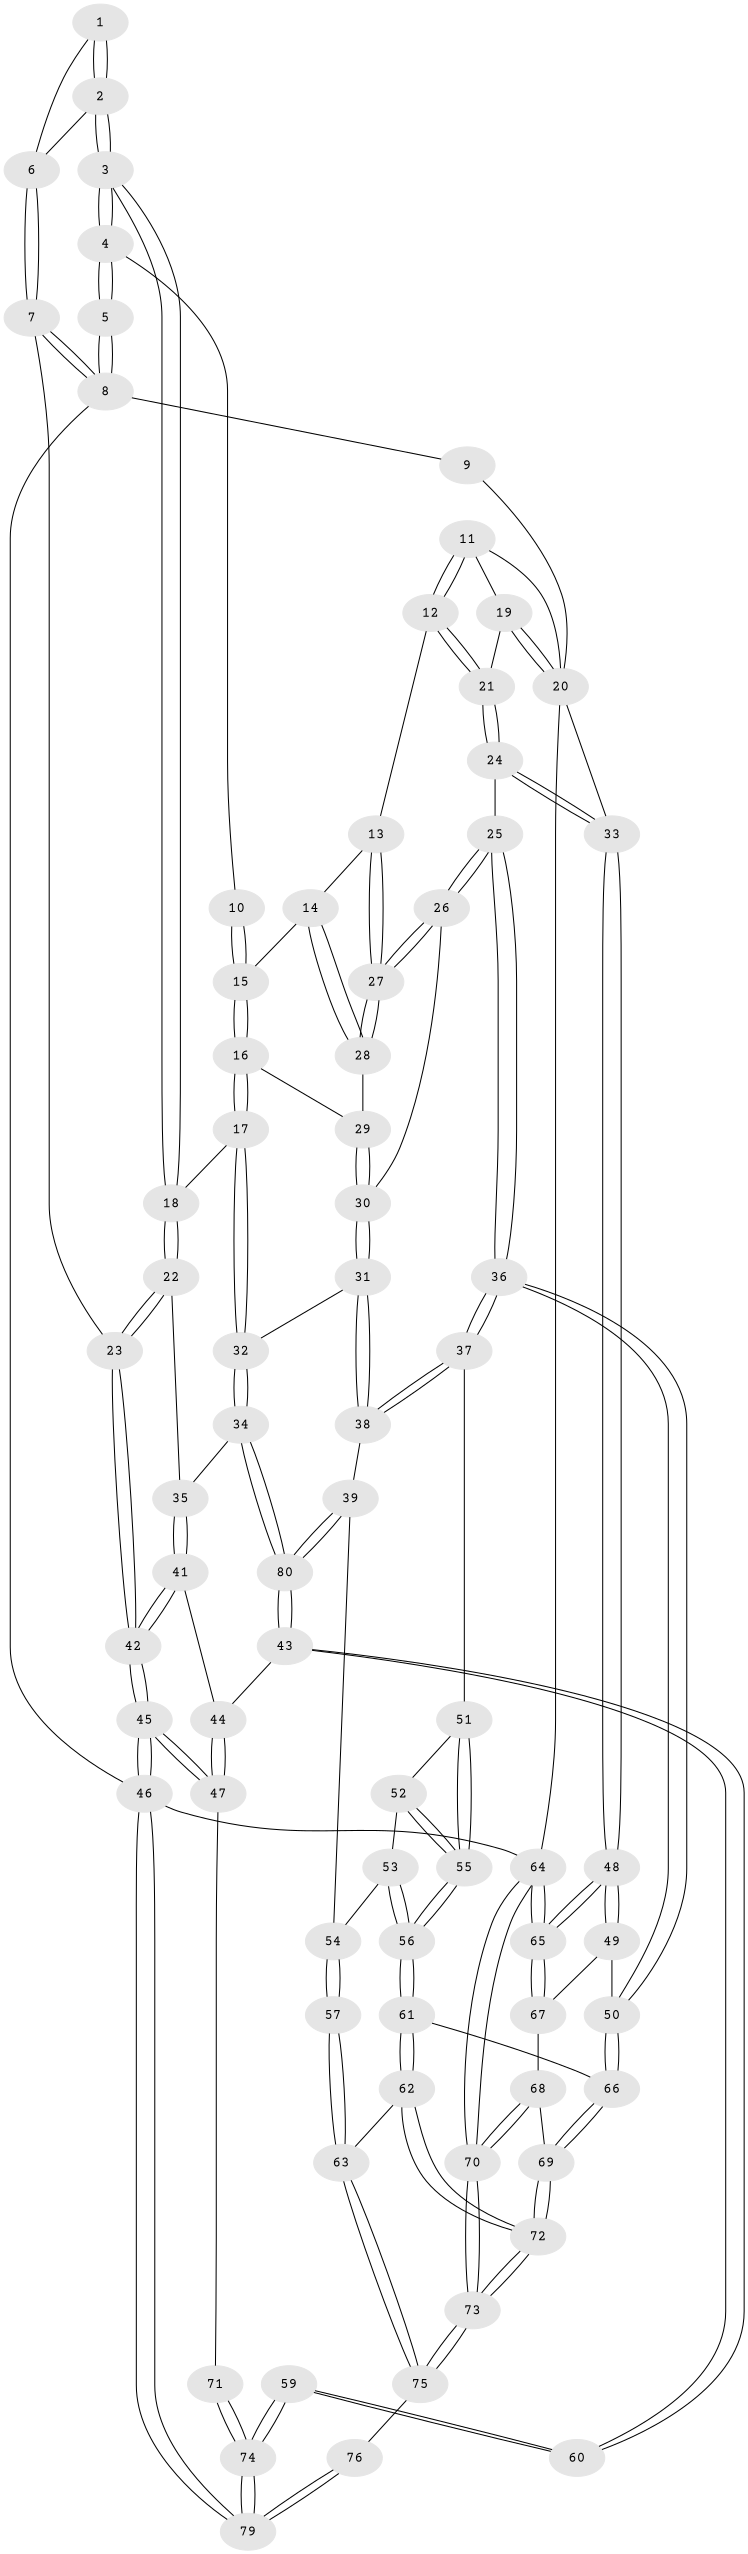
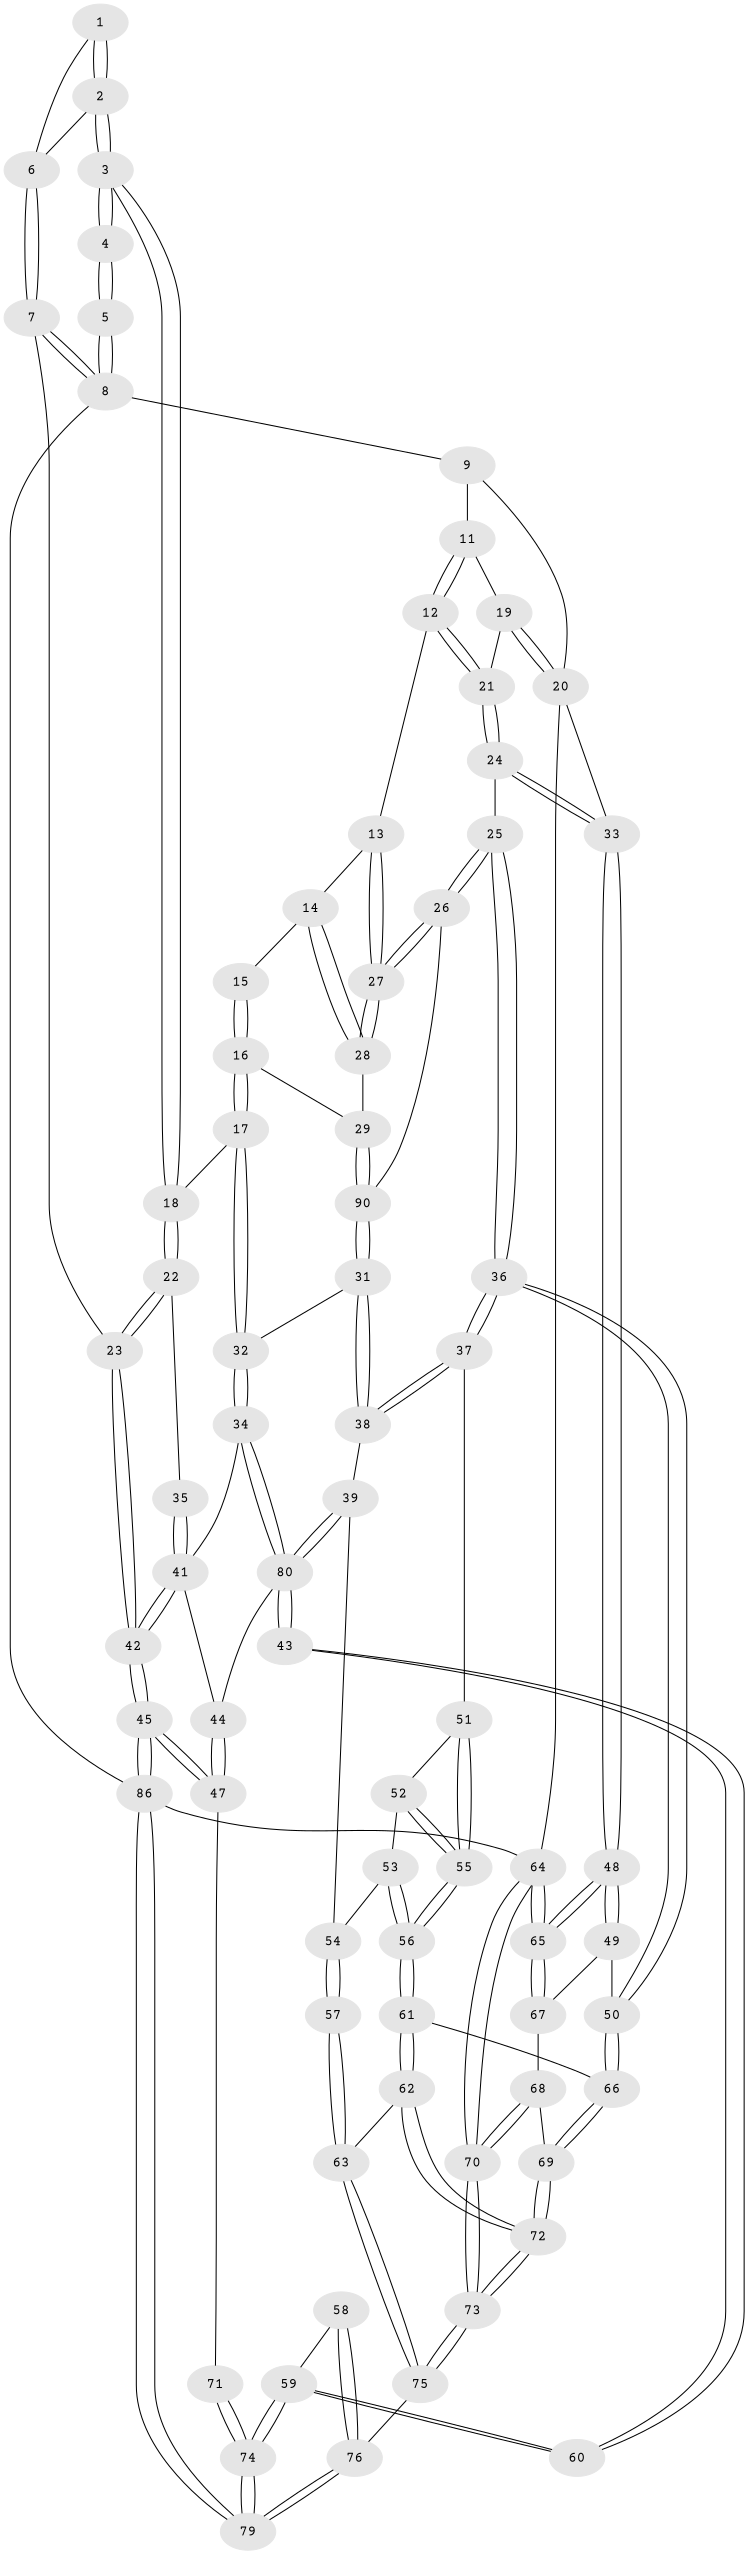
(543, 598) -> (467, 502)
(237, 908) -> none
(363, 1203) -> (363, 1203)
(211, 1462) -> (223, 1502)
(252, 1683) -> (241, 1643)
(145, 1794) -> (145, 1794)
none -> (341, 2310)
